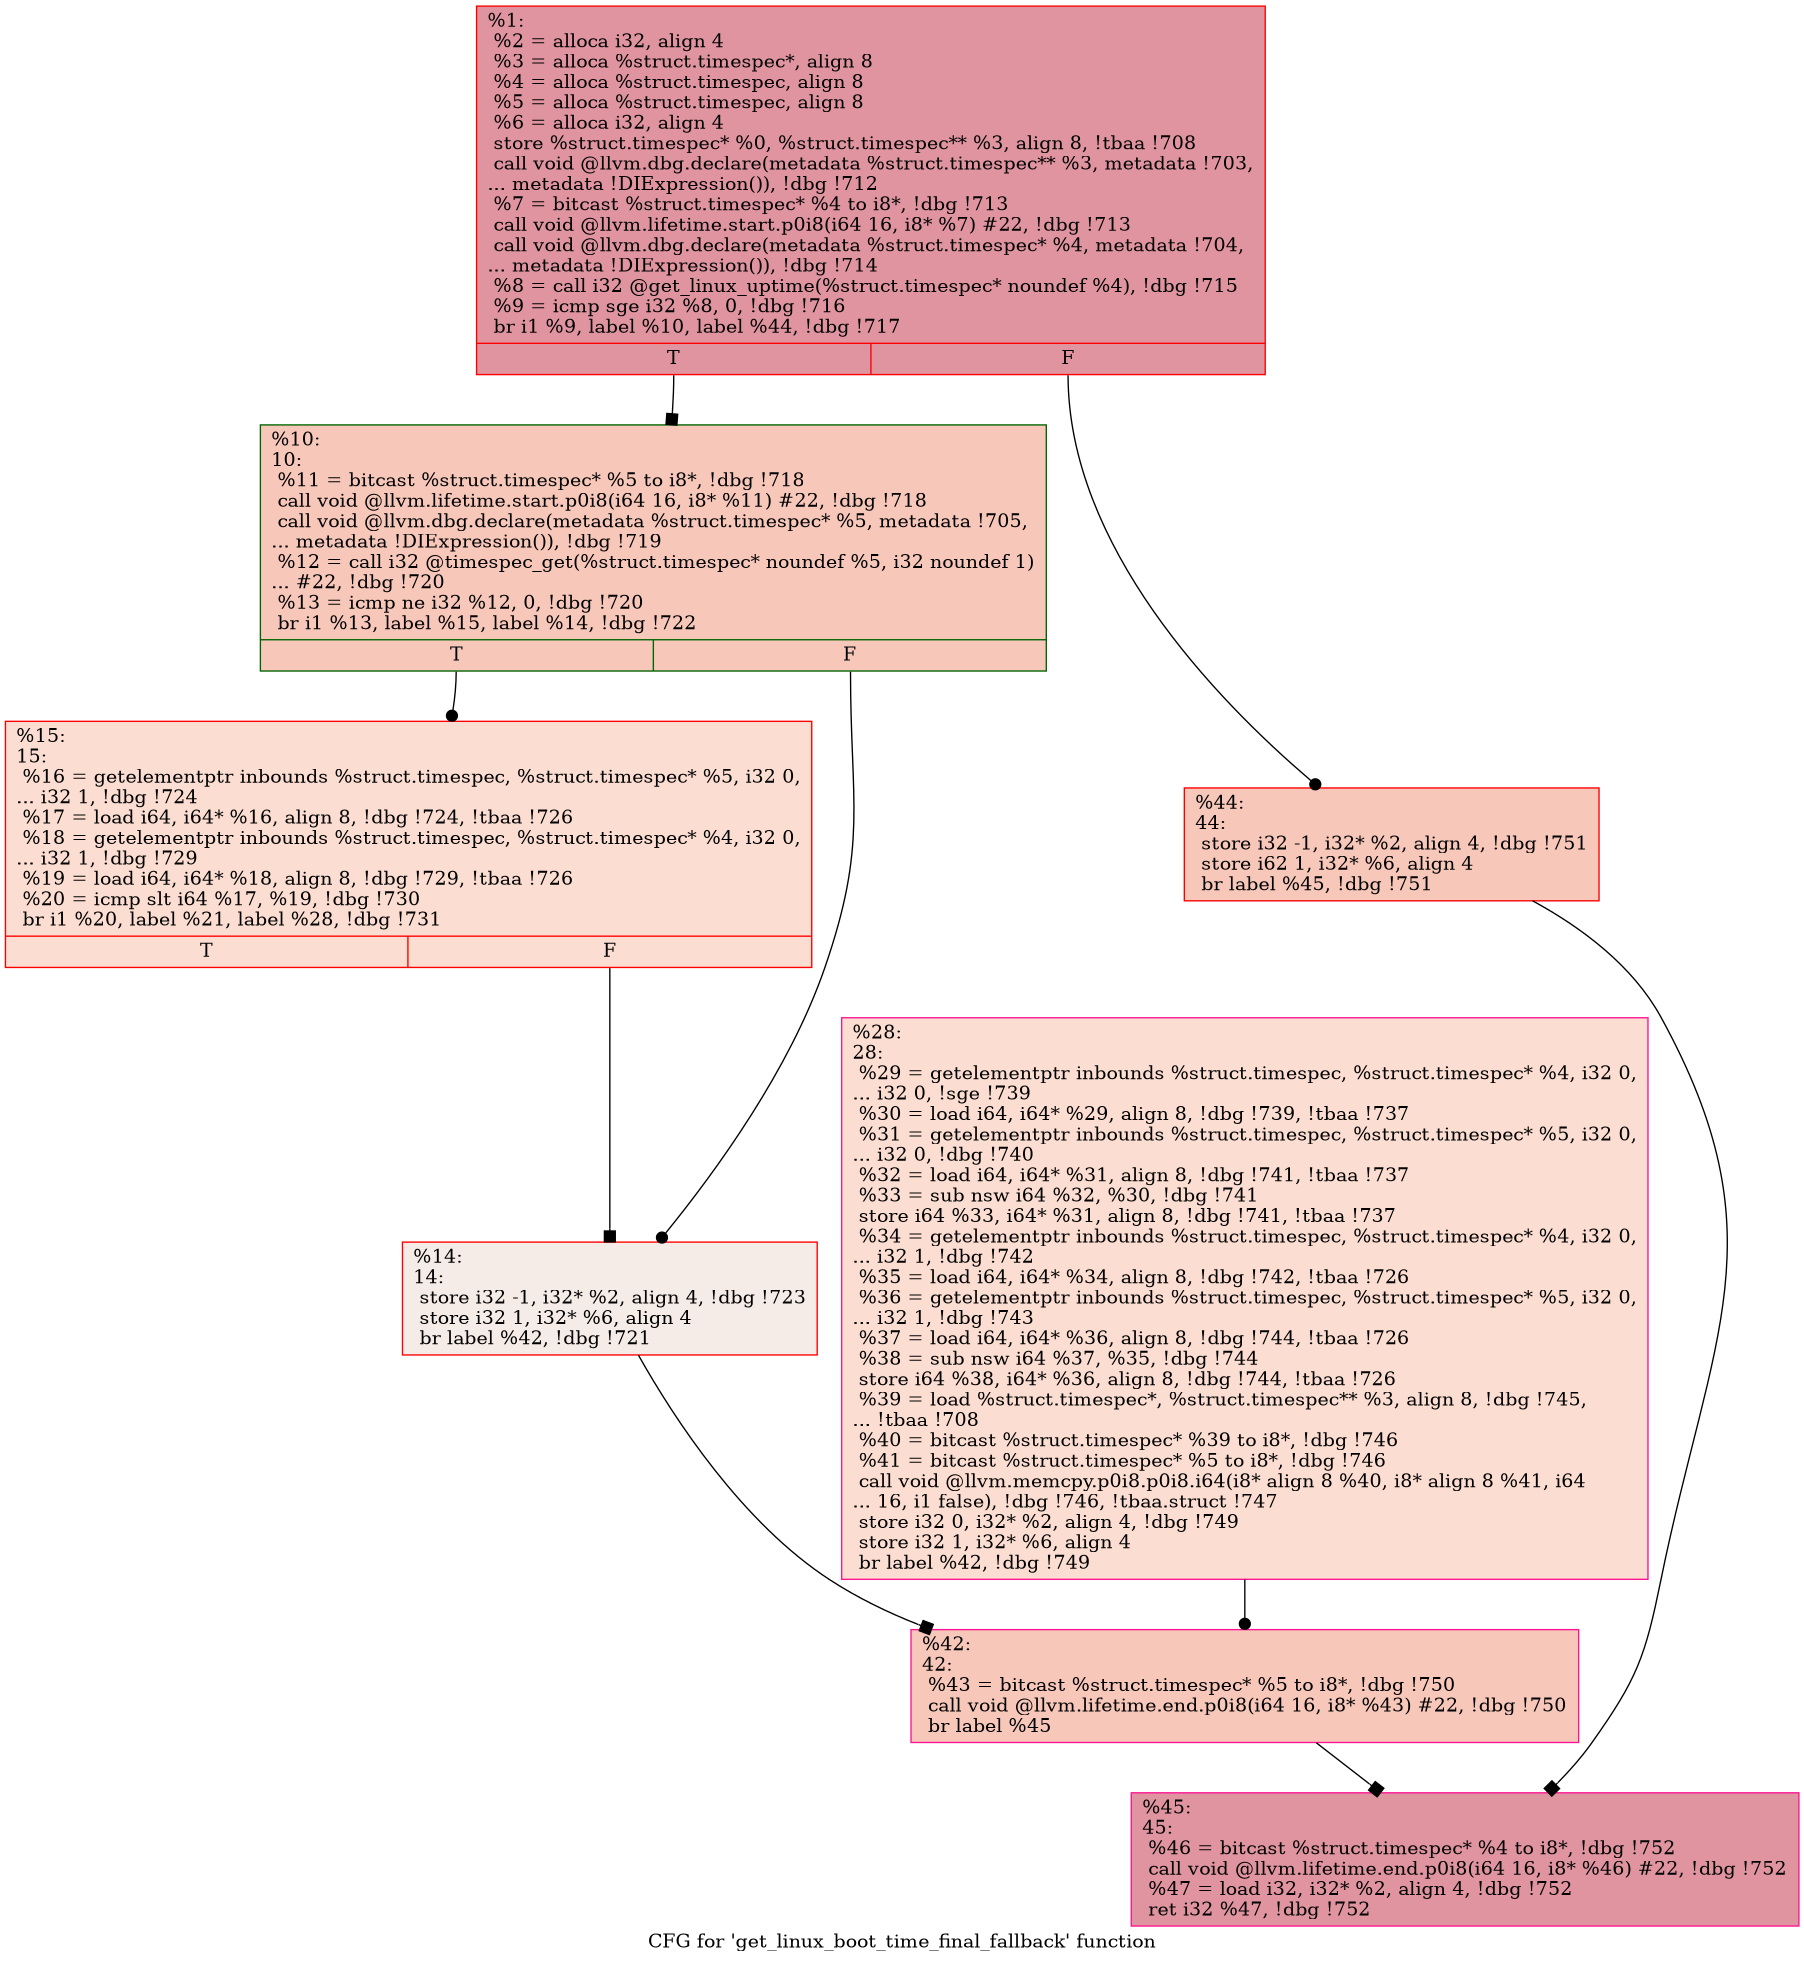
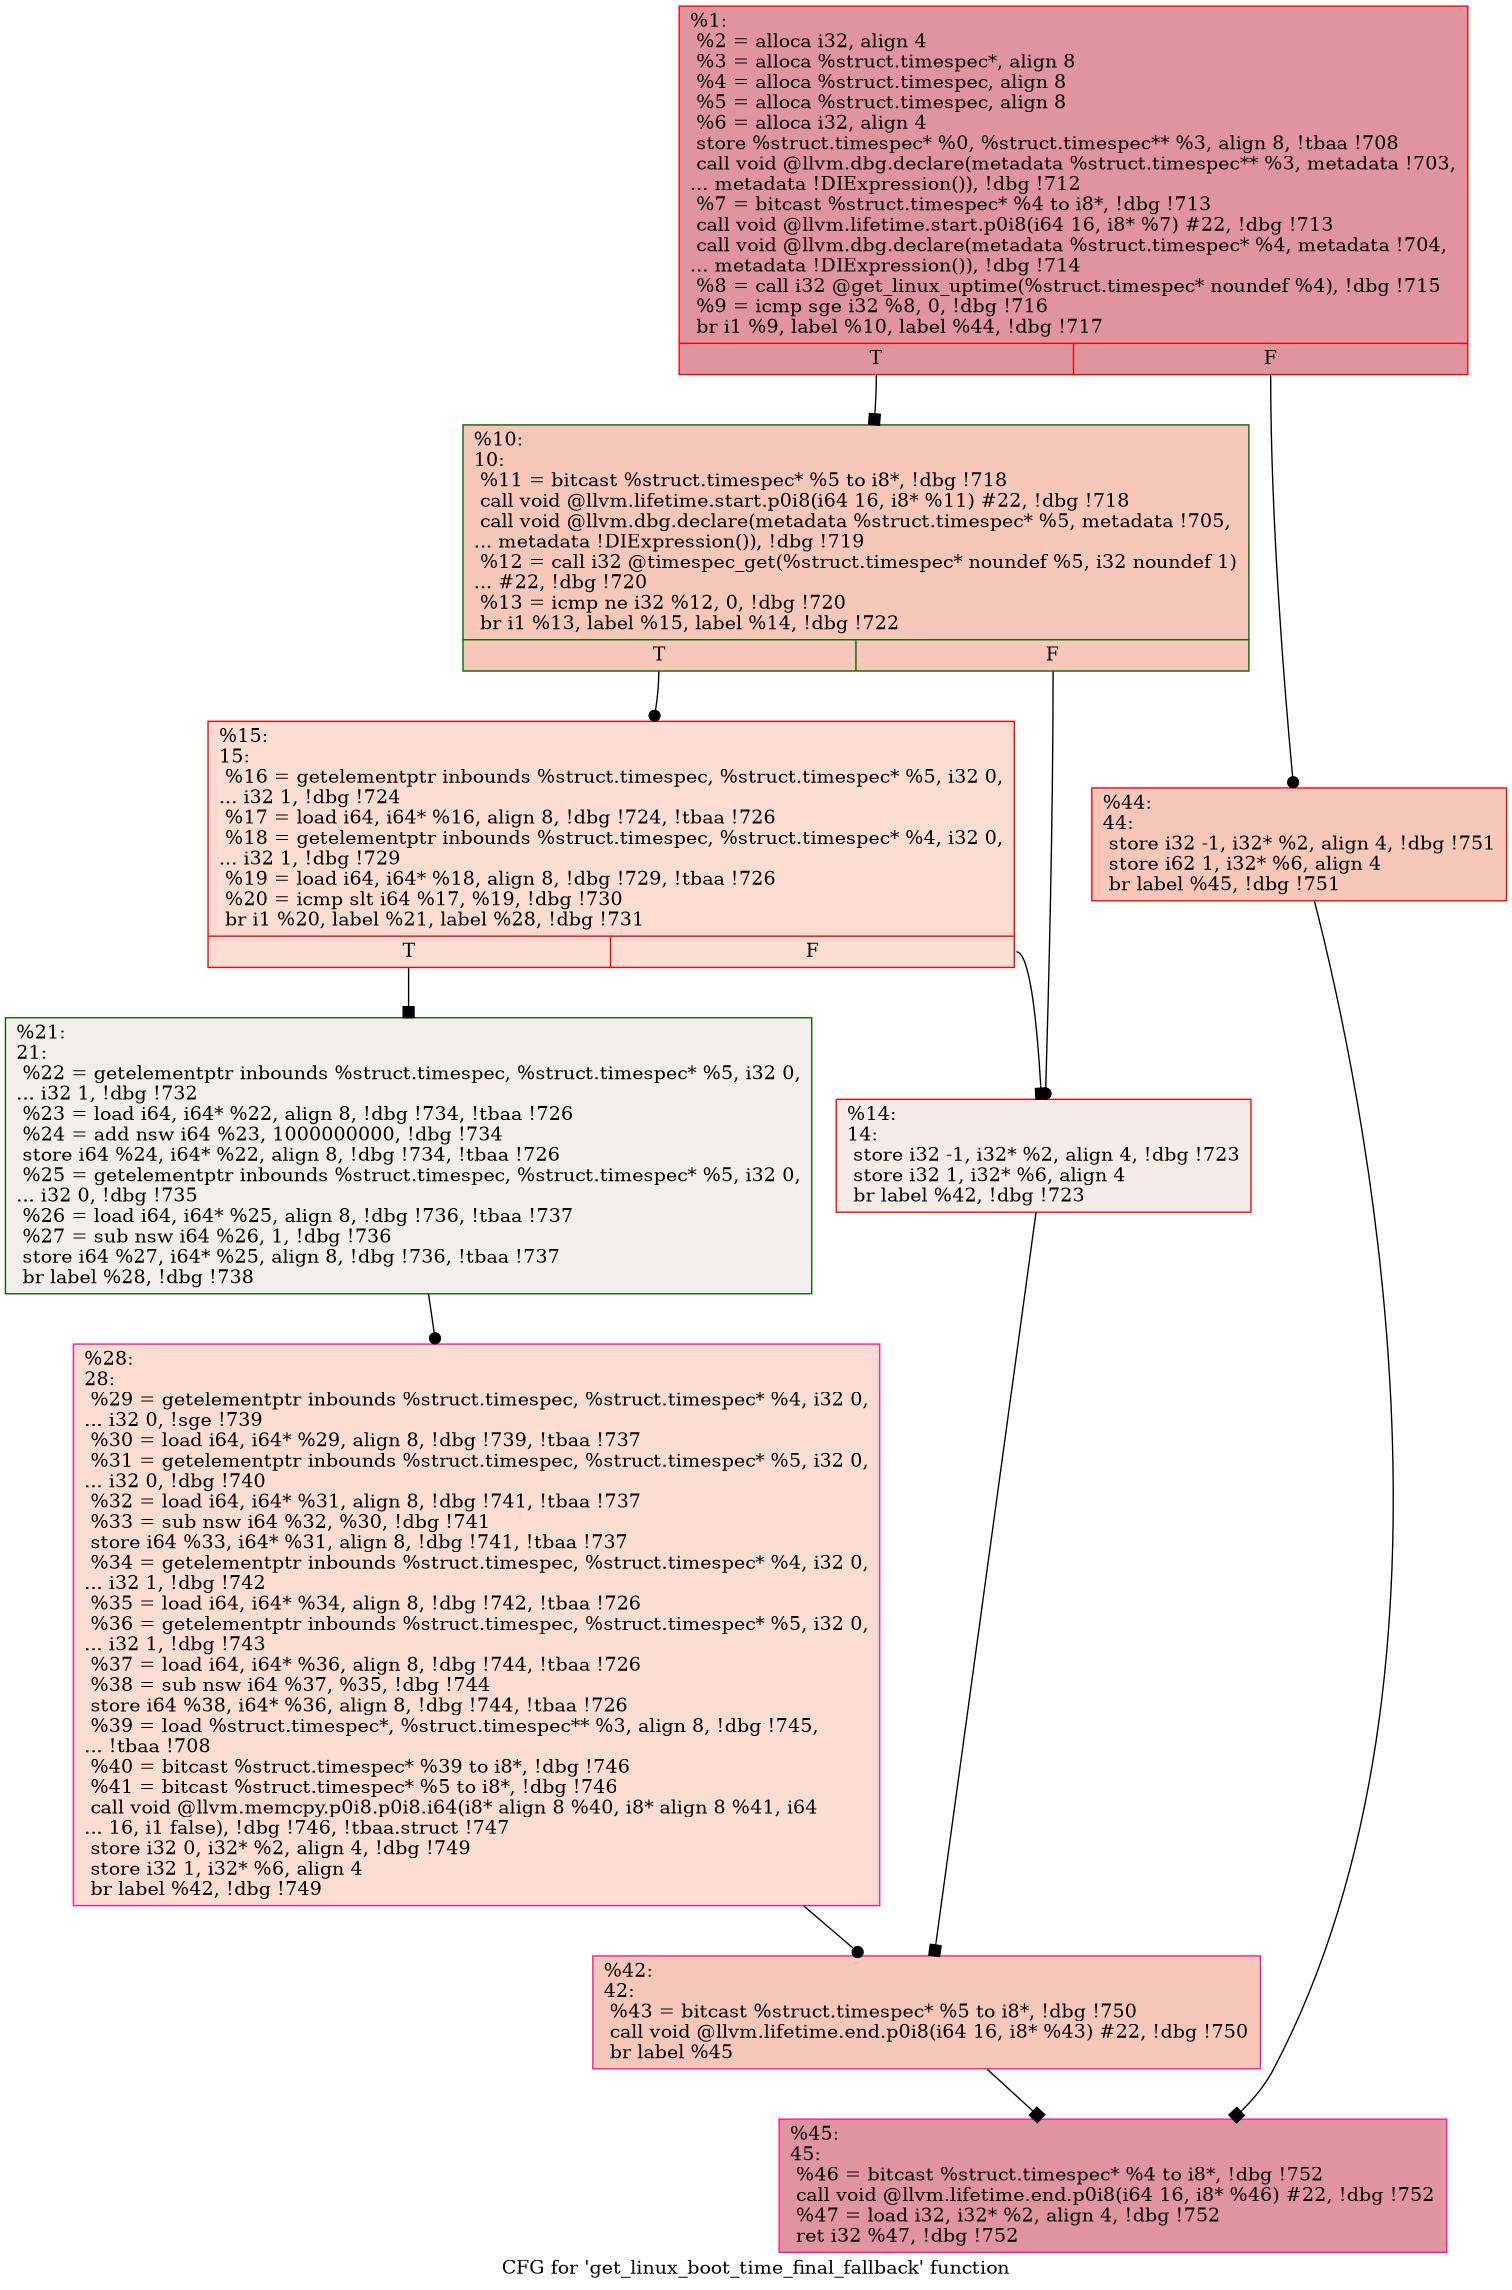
none -> (409, 1156)
(532, 1339) -> (966, 1196)
